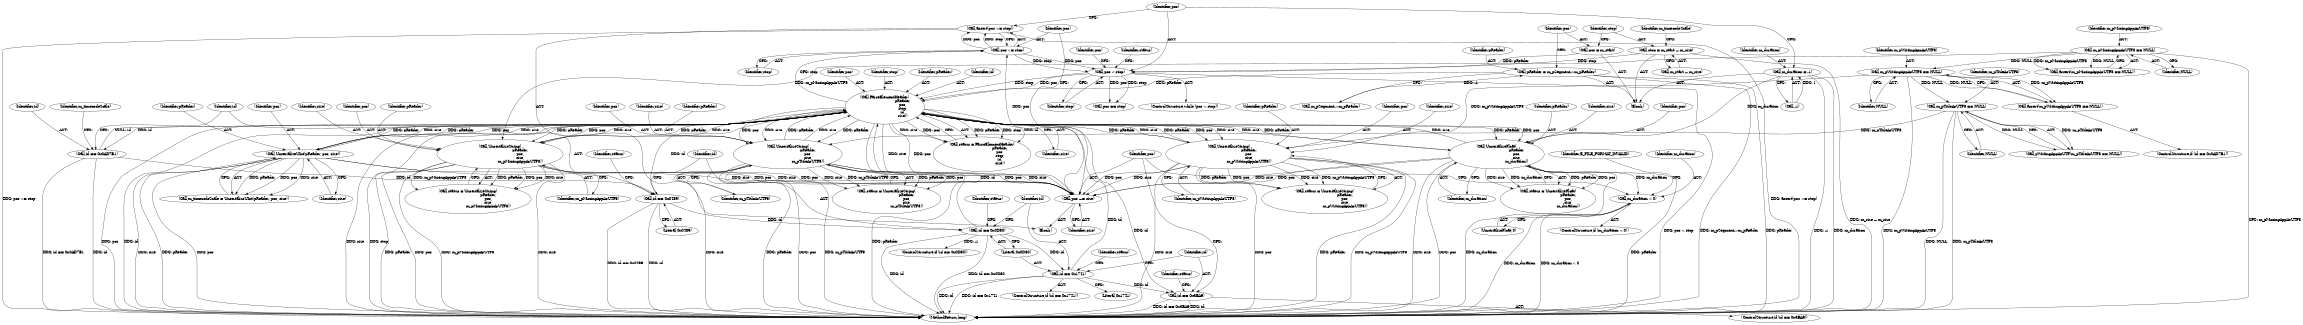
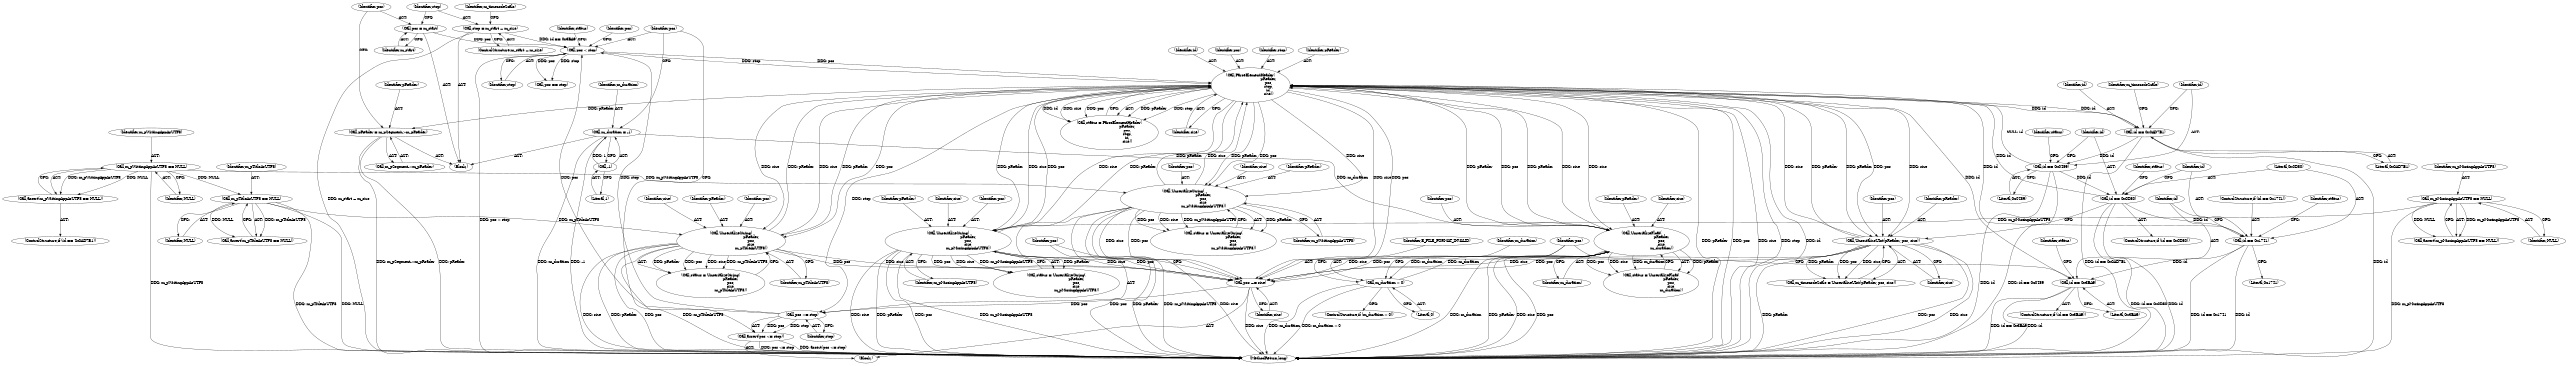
(1004, 37) -> none
none -> (399, 50)
(2009, 60) -> none
(1516, 61) -> (482, 40)
(1587, 61) -> (557, 40)
(809, 72) -> (861, 199)
(1682, 72) -> (510, 50)
(1198, 78) -> (812, 94)
(1418, 83) -> (394, 156)
(1471, 83) -> (405, 156)
(1184, 107) -> none
(123, 131) -> (2088, 109)
(678, 154) -> (2015, 132)
(2074, 154) -> (257, 241)
(2192, 154) -> (60, 241)
none -> (2392, 167)
none -> (600, 199)
(1616, 220) -> (1374, 304)
(1870, 220) -> (348, 199)
(2275, 220) -> (2418, 304)
(1498, 231) -> (1425, 315)
(1008, 239) -> (2020, 228)
(971, 242) -> (2143, 220)
none -> (1501, 256)
(1057, 284) -> (2252, 219)
none -> (2125, 315)
none -> (1245, 323)
